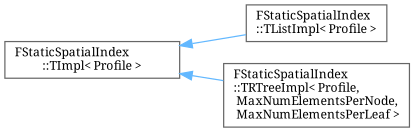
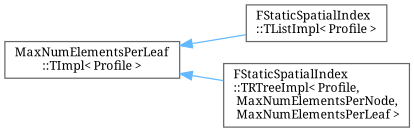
(92, 60) -> (92, 60)
